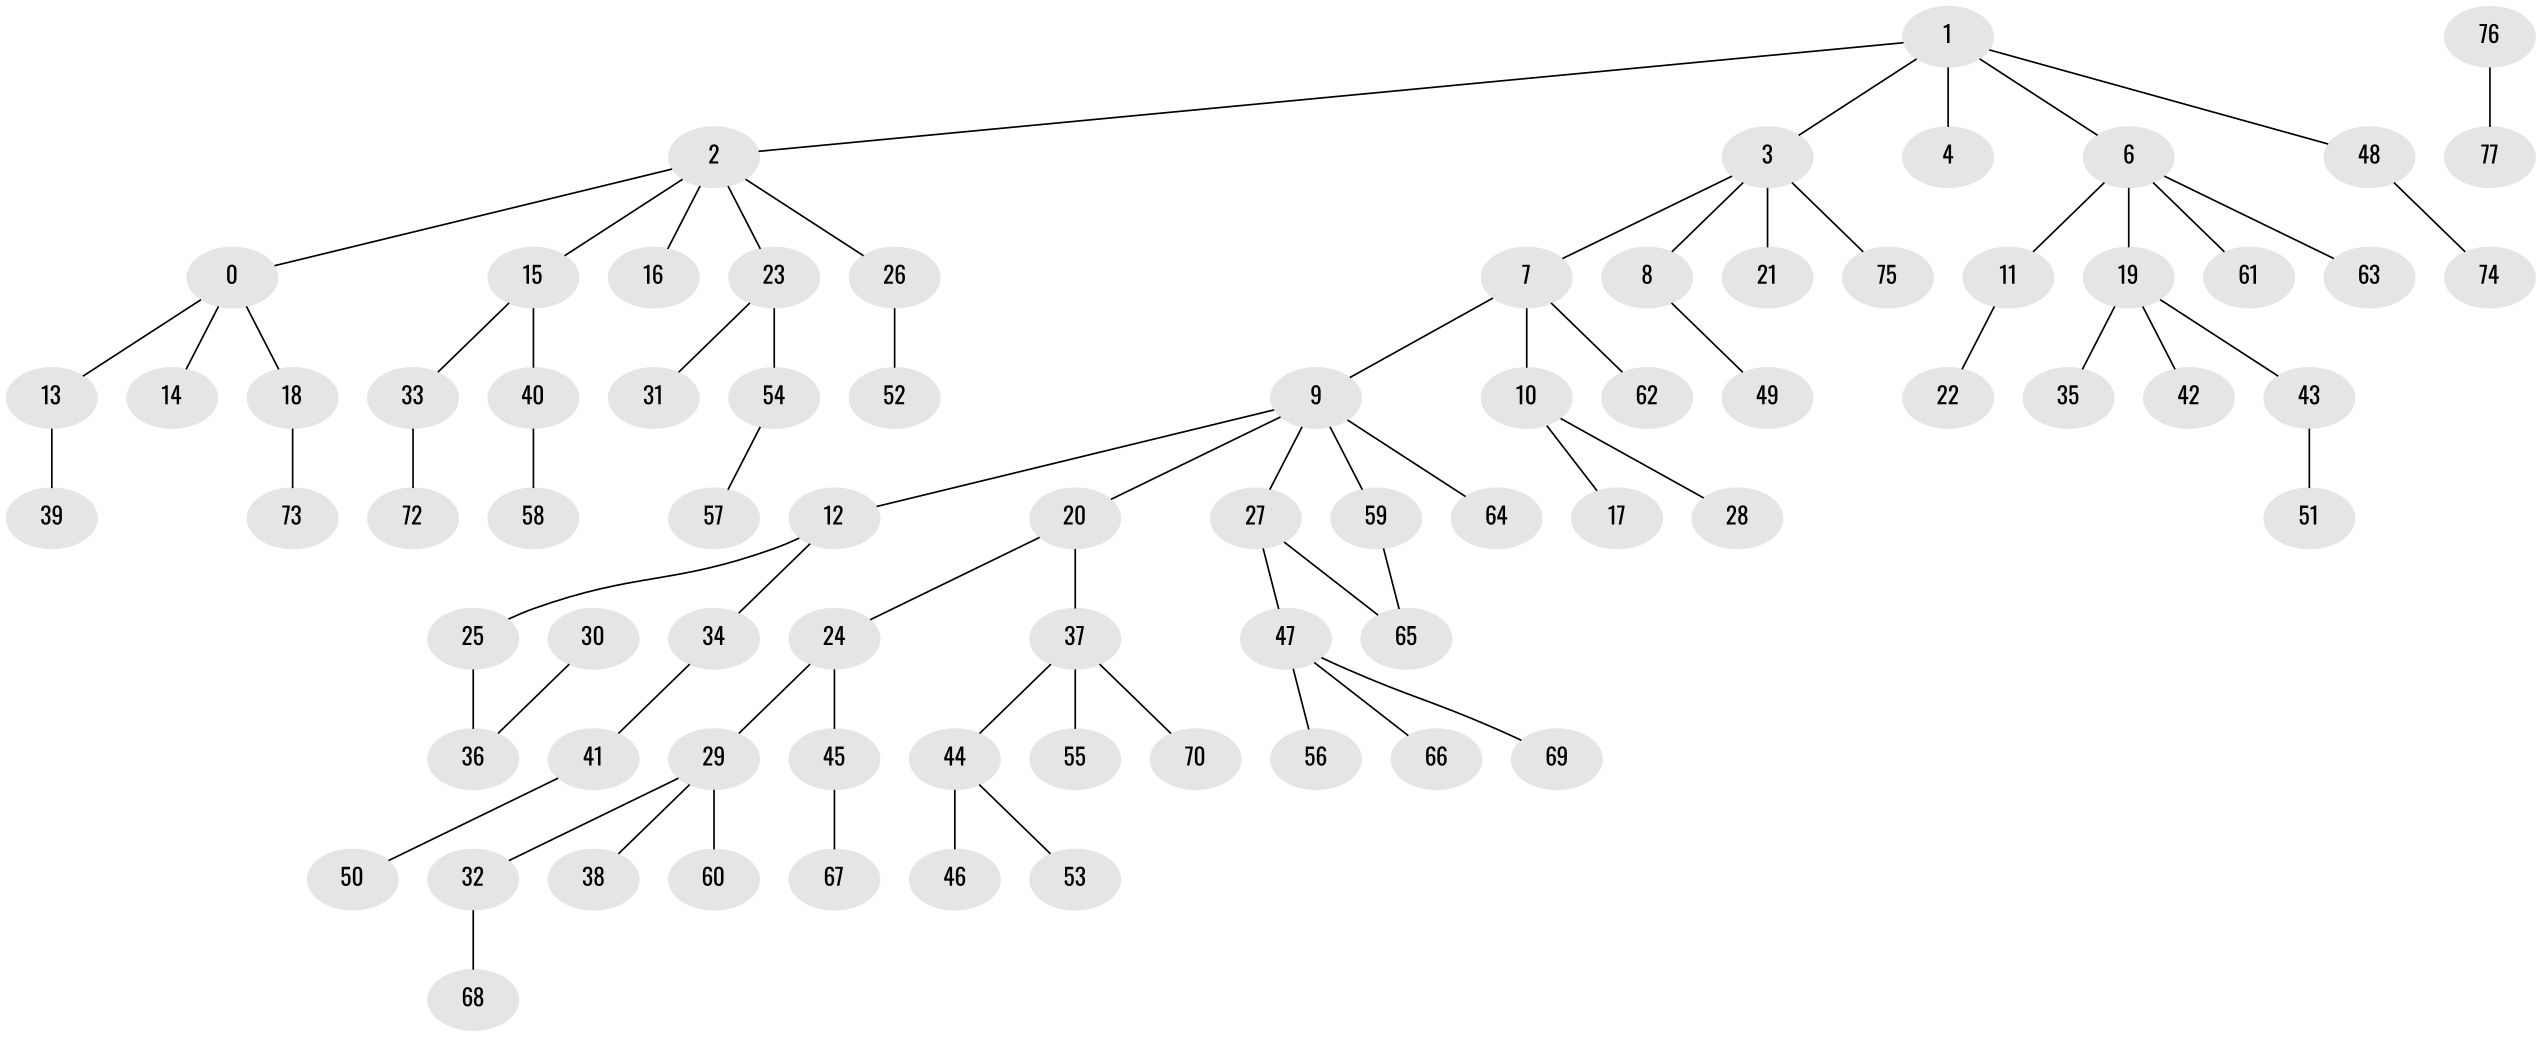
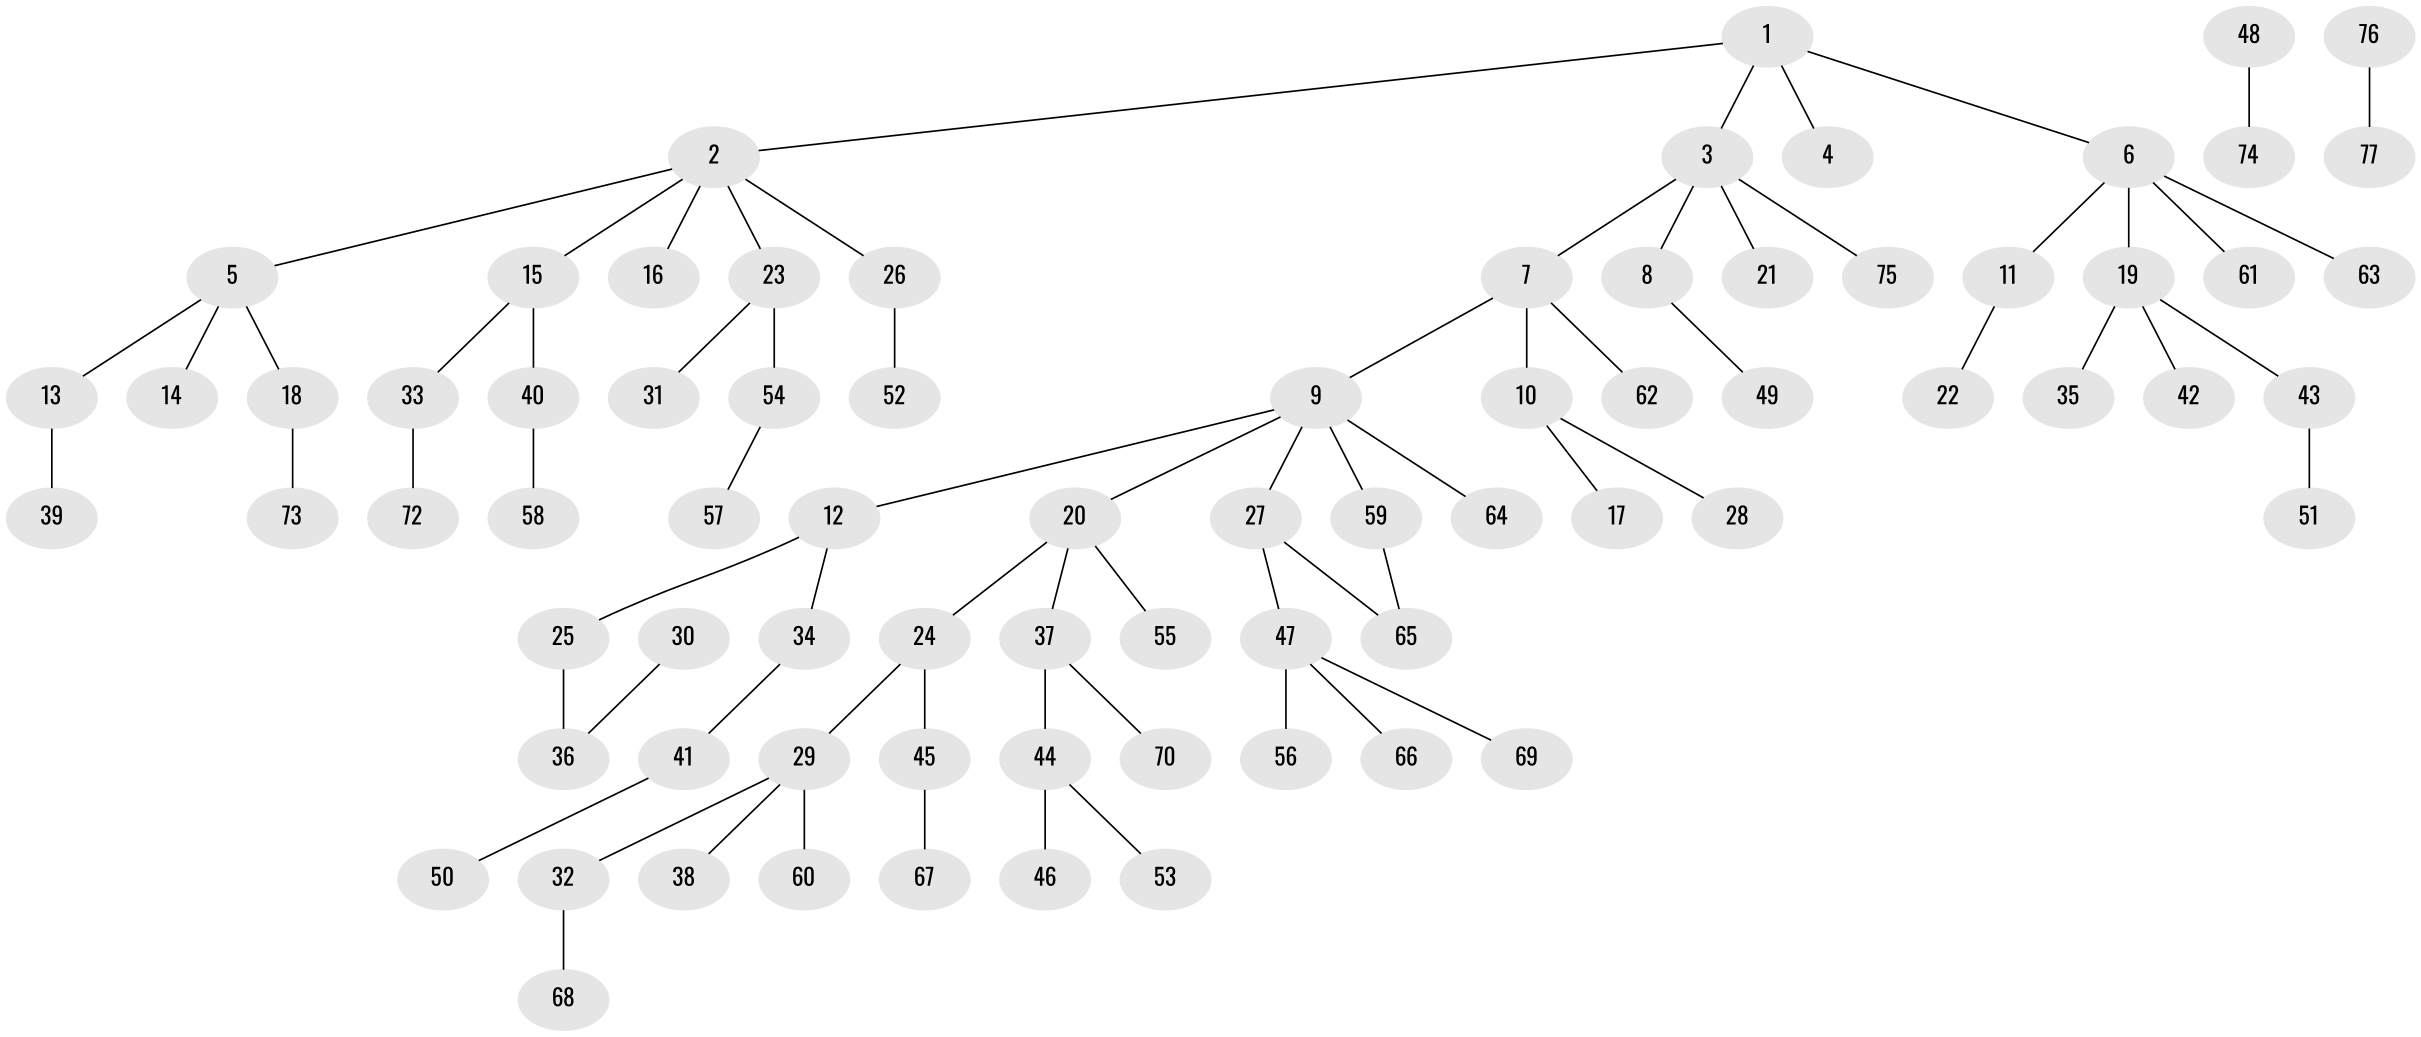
(2159, 97) -> none
(232, 278) -> (232, 278)
(1075, 699) -> (1120, 579)
